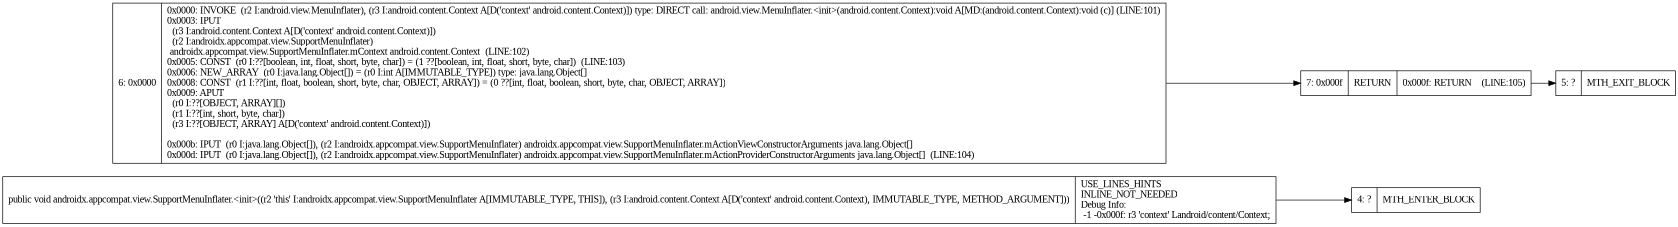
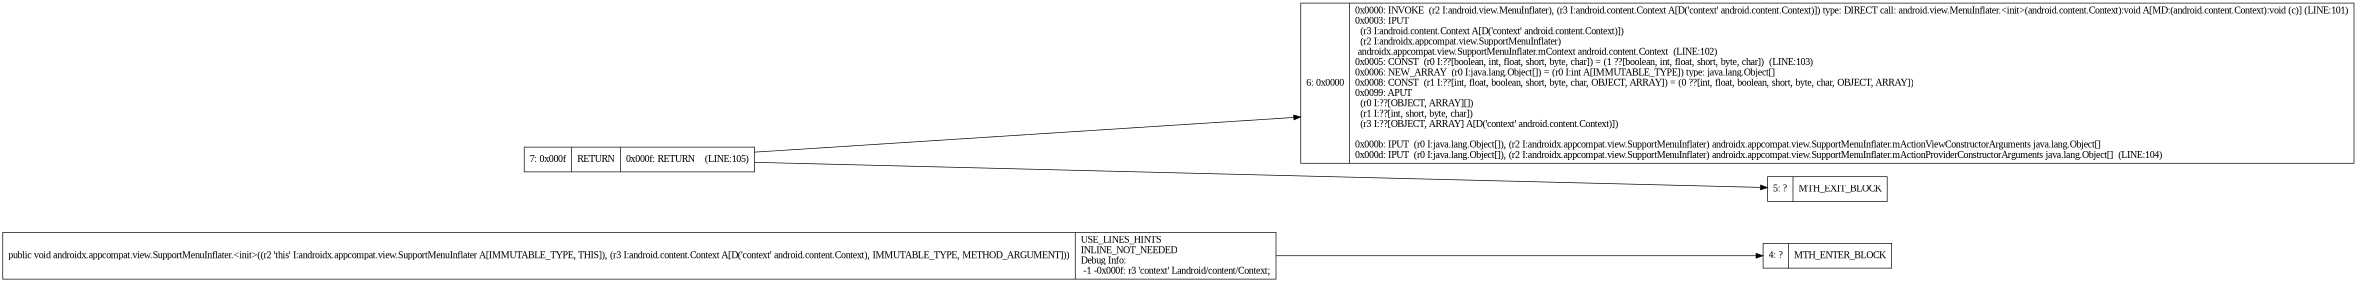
(1230, 83) -> (1024, 135)
(198, 93) -> (1386, 93)
